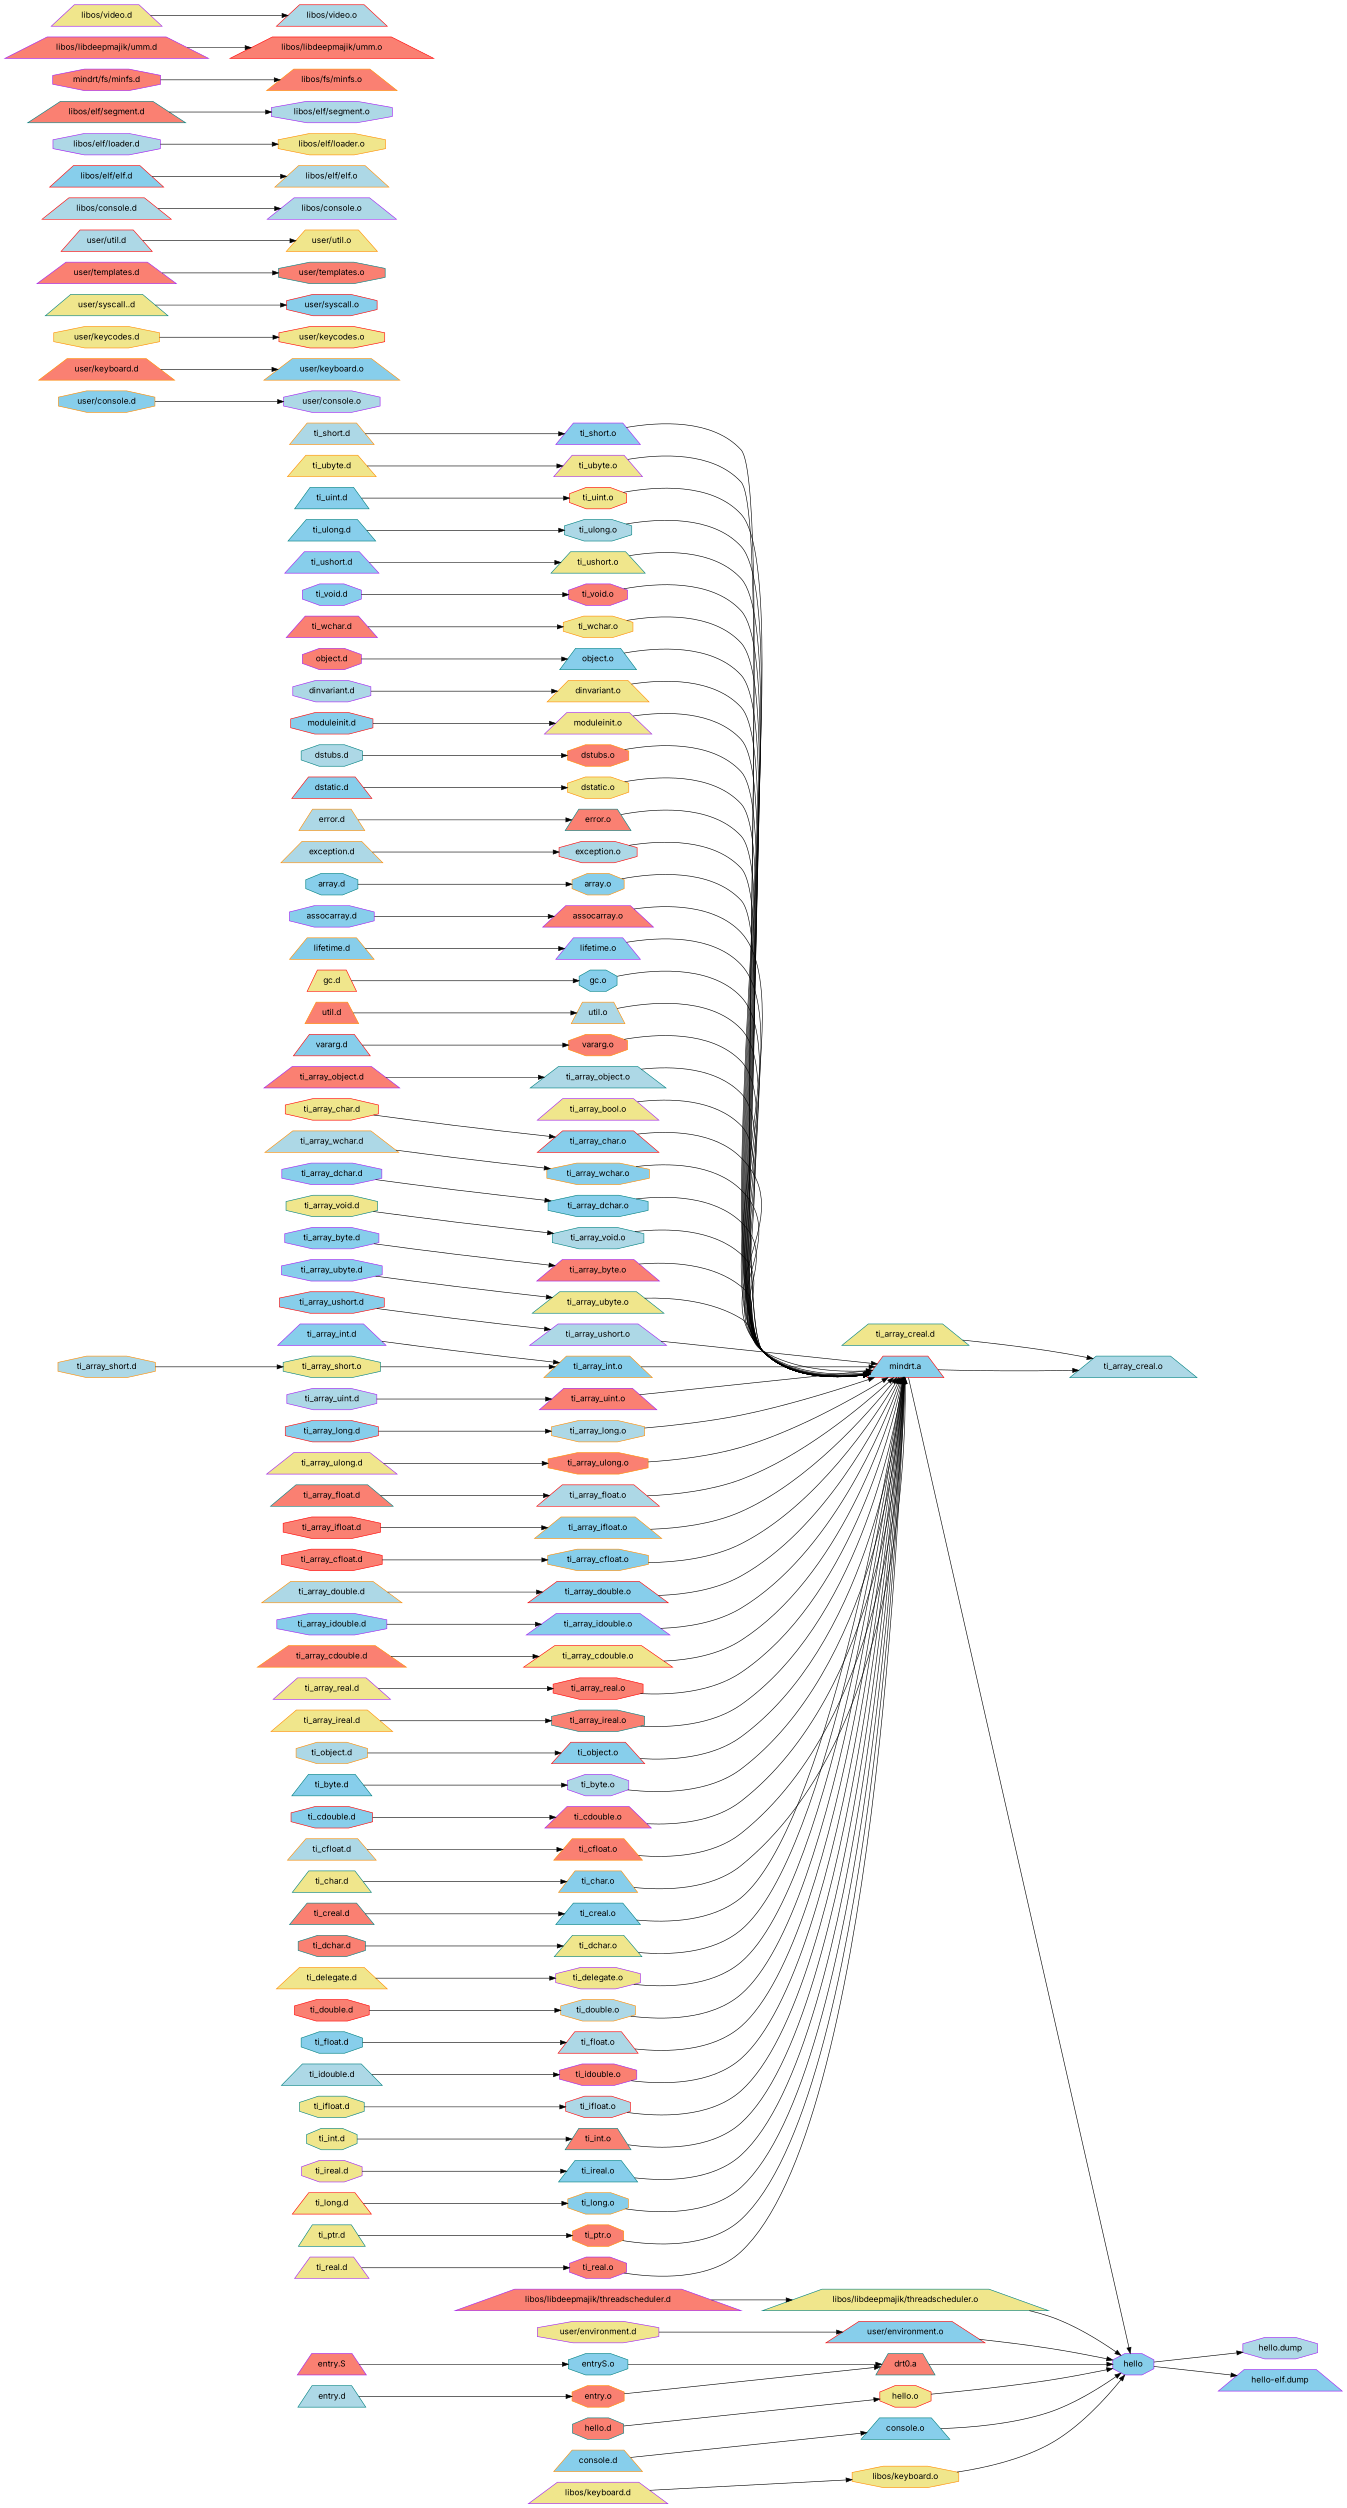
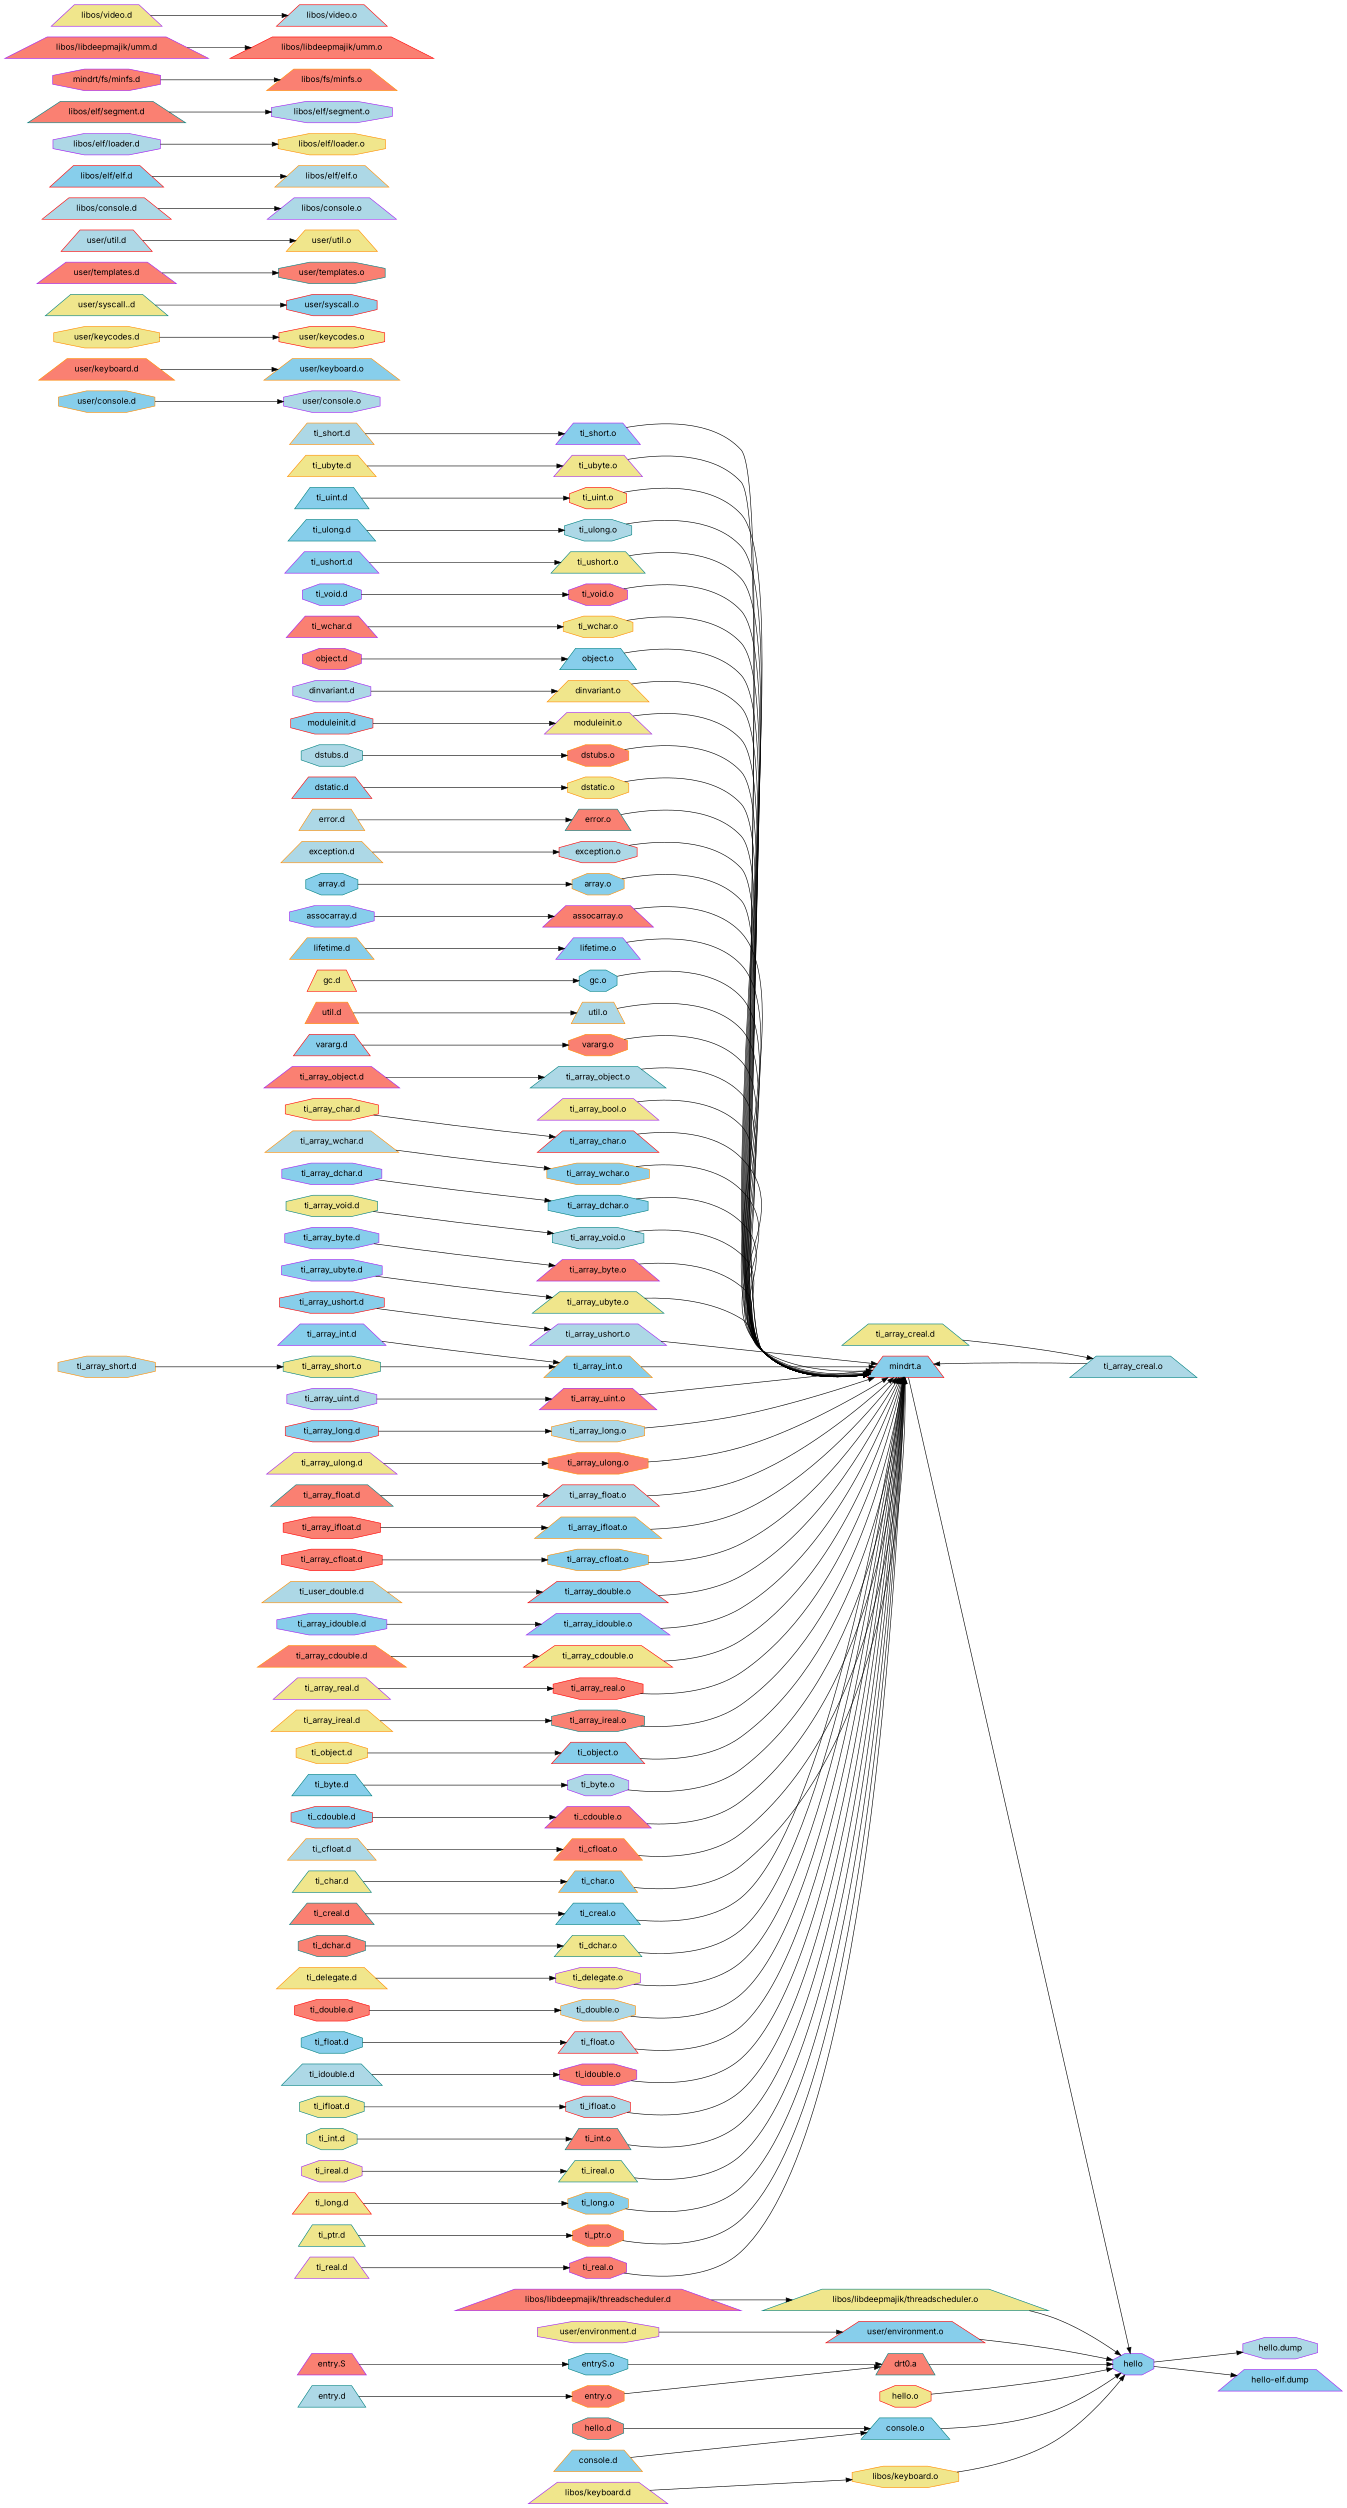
(1005, 1371) -> (1013, 1363)
(332, 1592) -> (332, 1592)
(332, 1753) -> (332, 1753)
(598, 2171) -> (598, 2171)
(749, 2413) -> (744, 2429)
